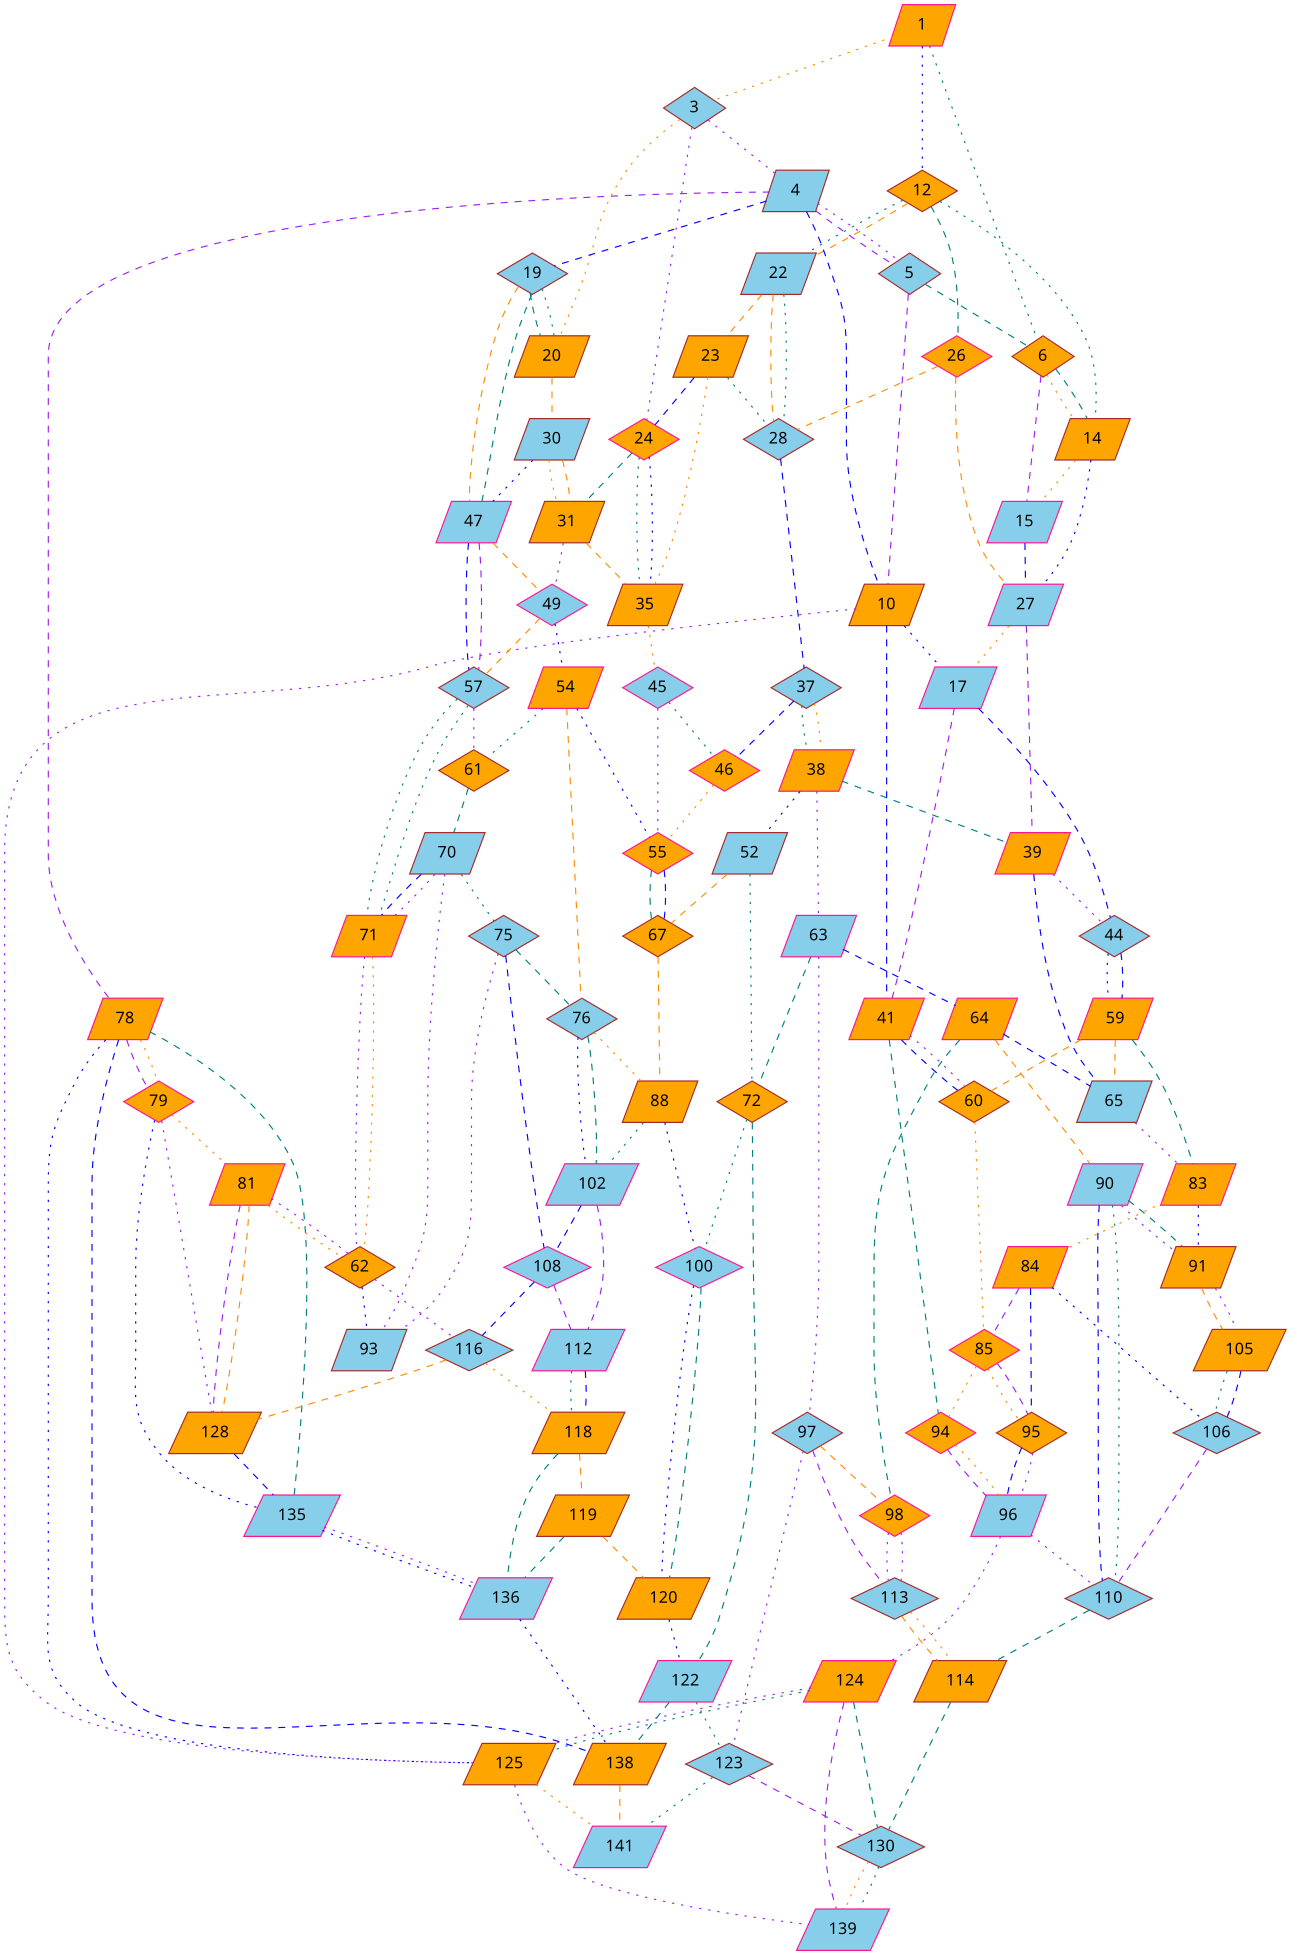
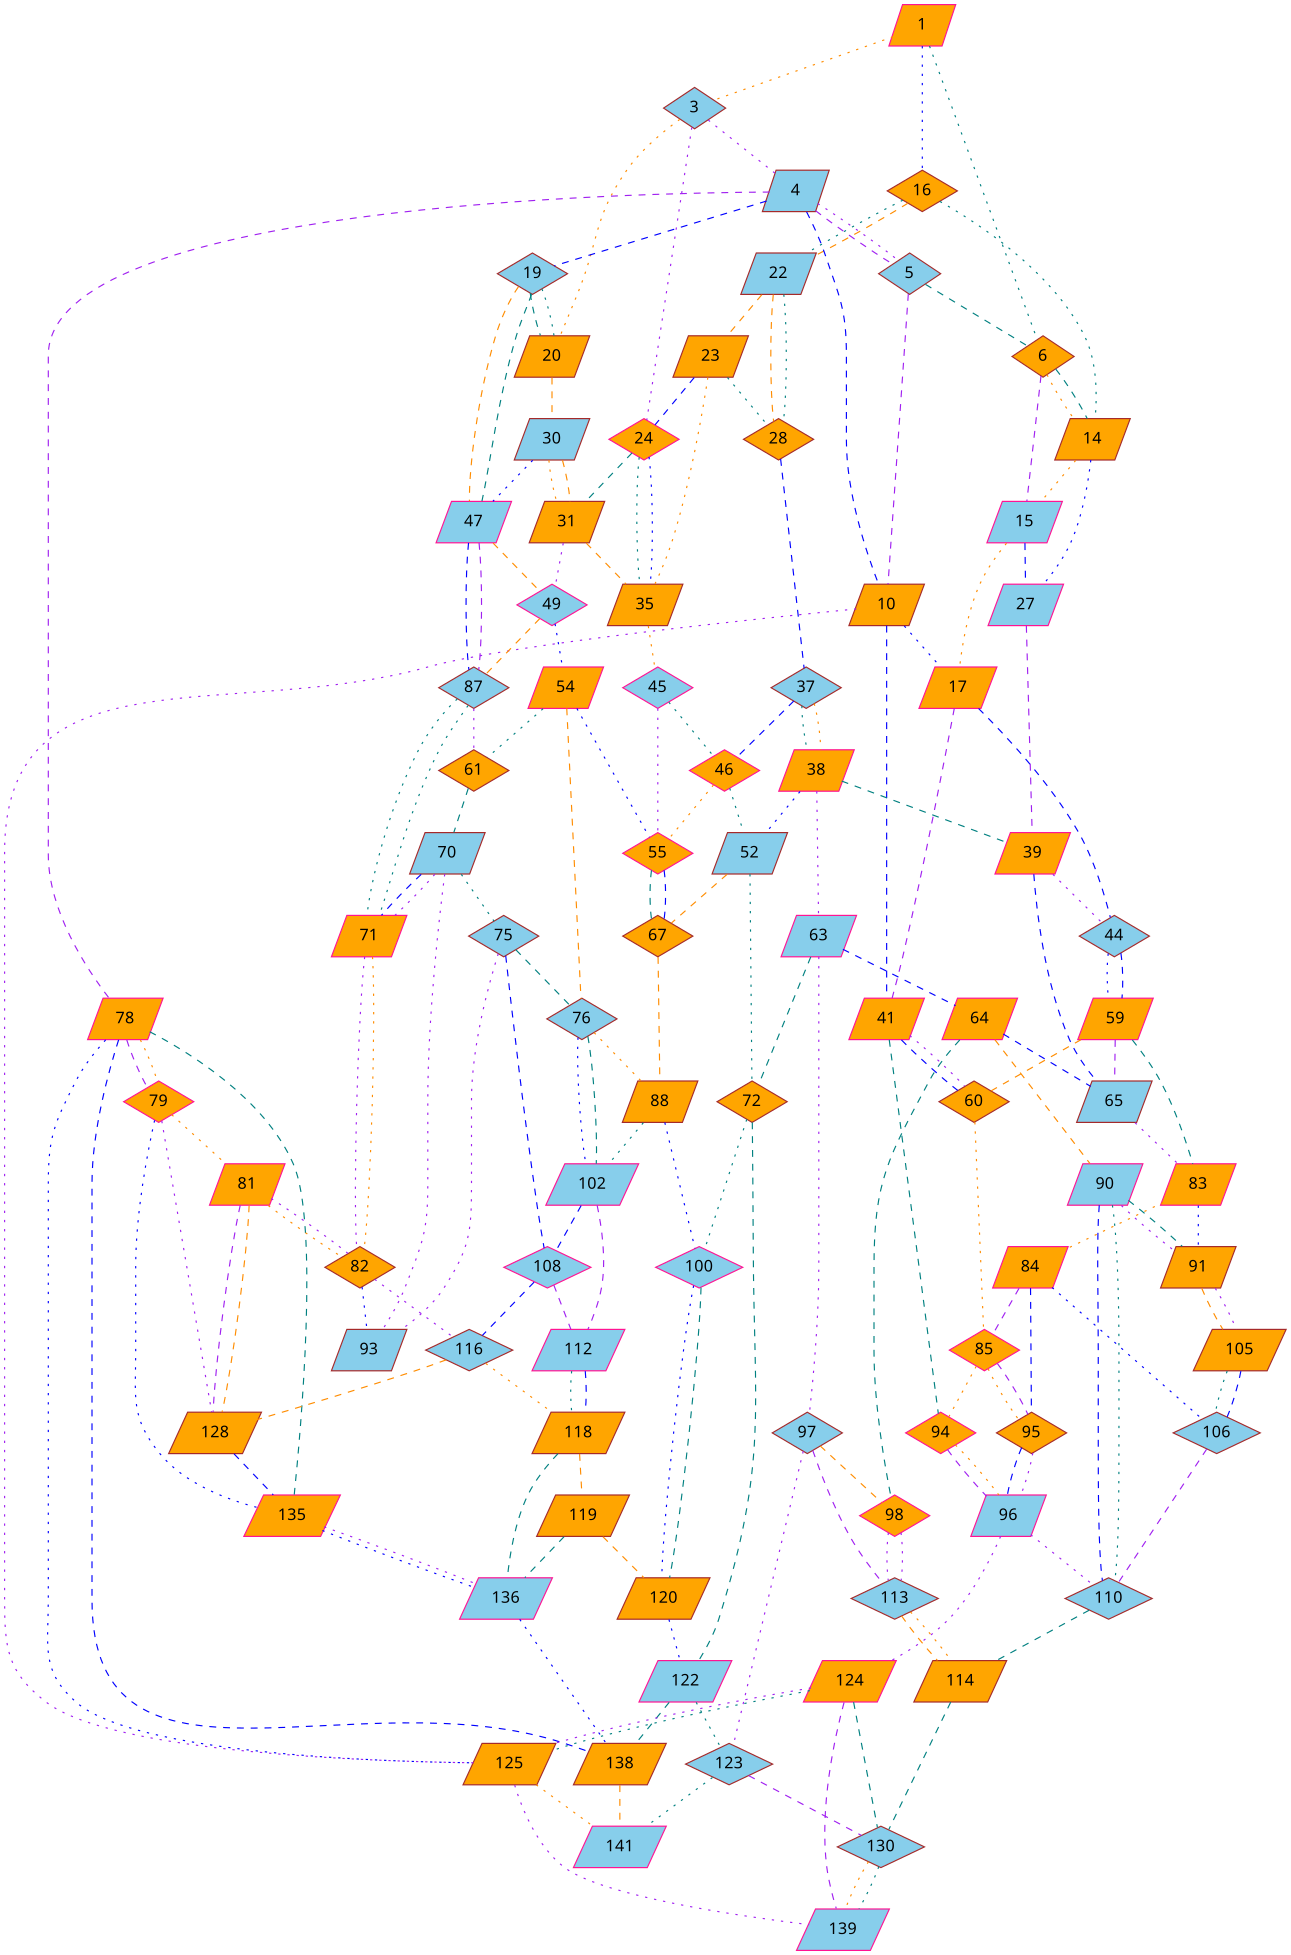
(922, 191) -> (922, 191)
(957, 356) -> none
(779, 439) -> (779, 439)
(992, 646) -> (973, 601)
(474, 688) -> (474, 688)
(958, 688) -> (958, 688)
none -> (737, 810)
(1115, 1060) -> (1115, 1060)
(360, 1267) -> (360, 1267)
(292, 1516) -> (292, 1516)
